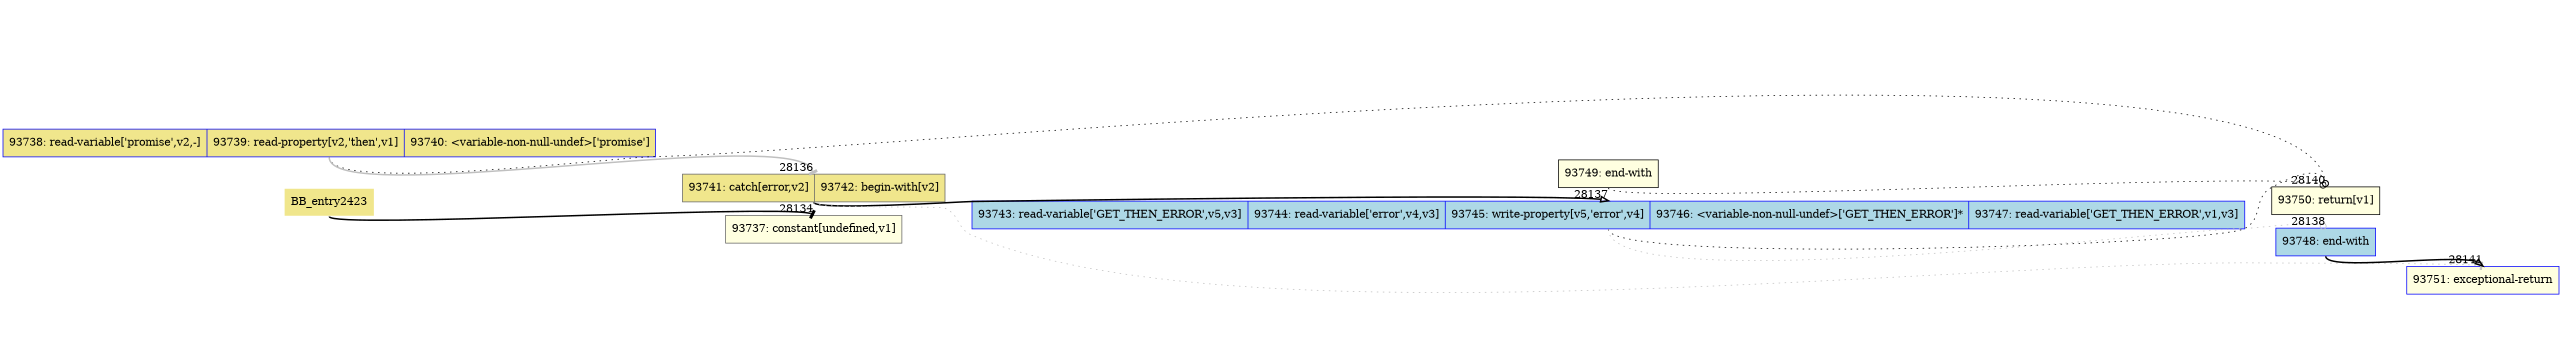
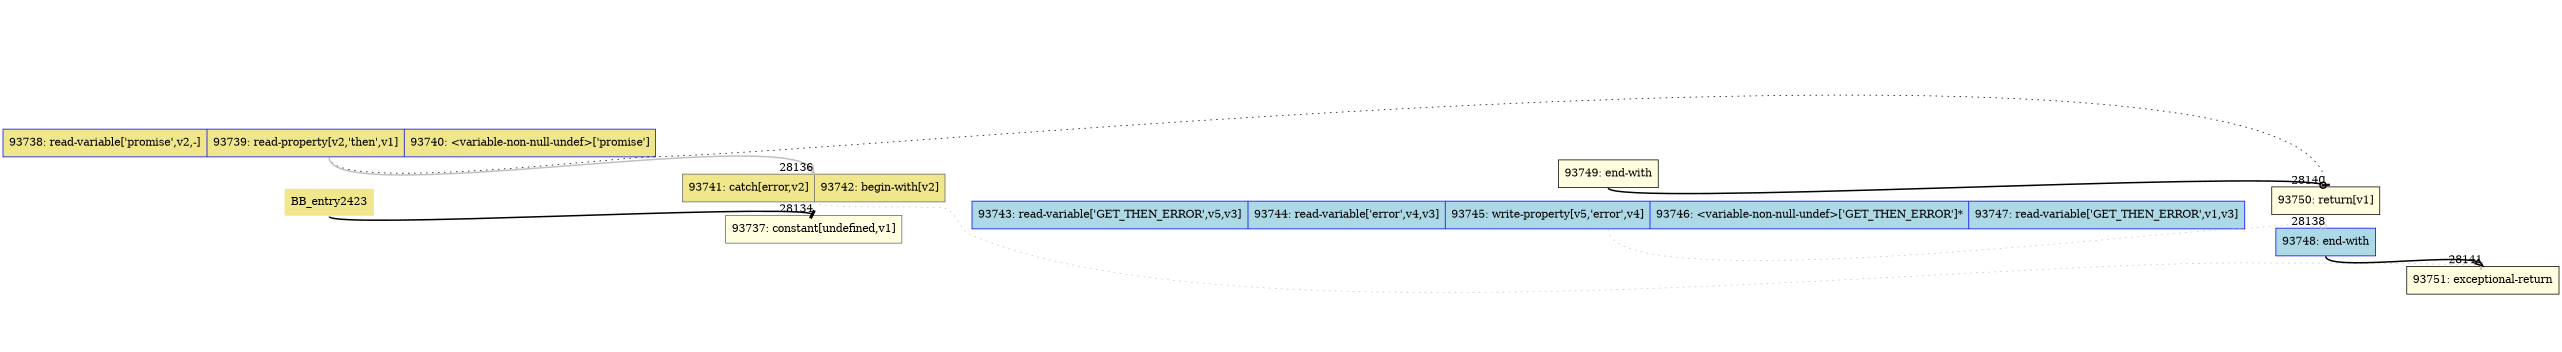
(1334, 113) -> (1334, 113)
(568, 166) -> (568, 166)
(1964, 187) -> (1964, 187)
(1207, 199) -> none
(1943, 248) -> none
(2483, 280) -> (2483, 280)
